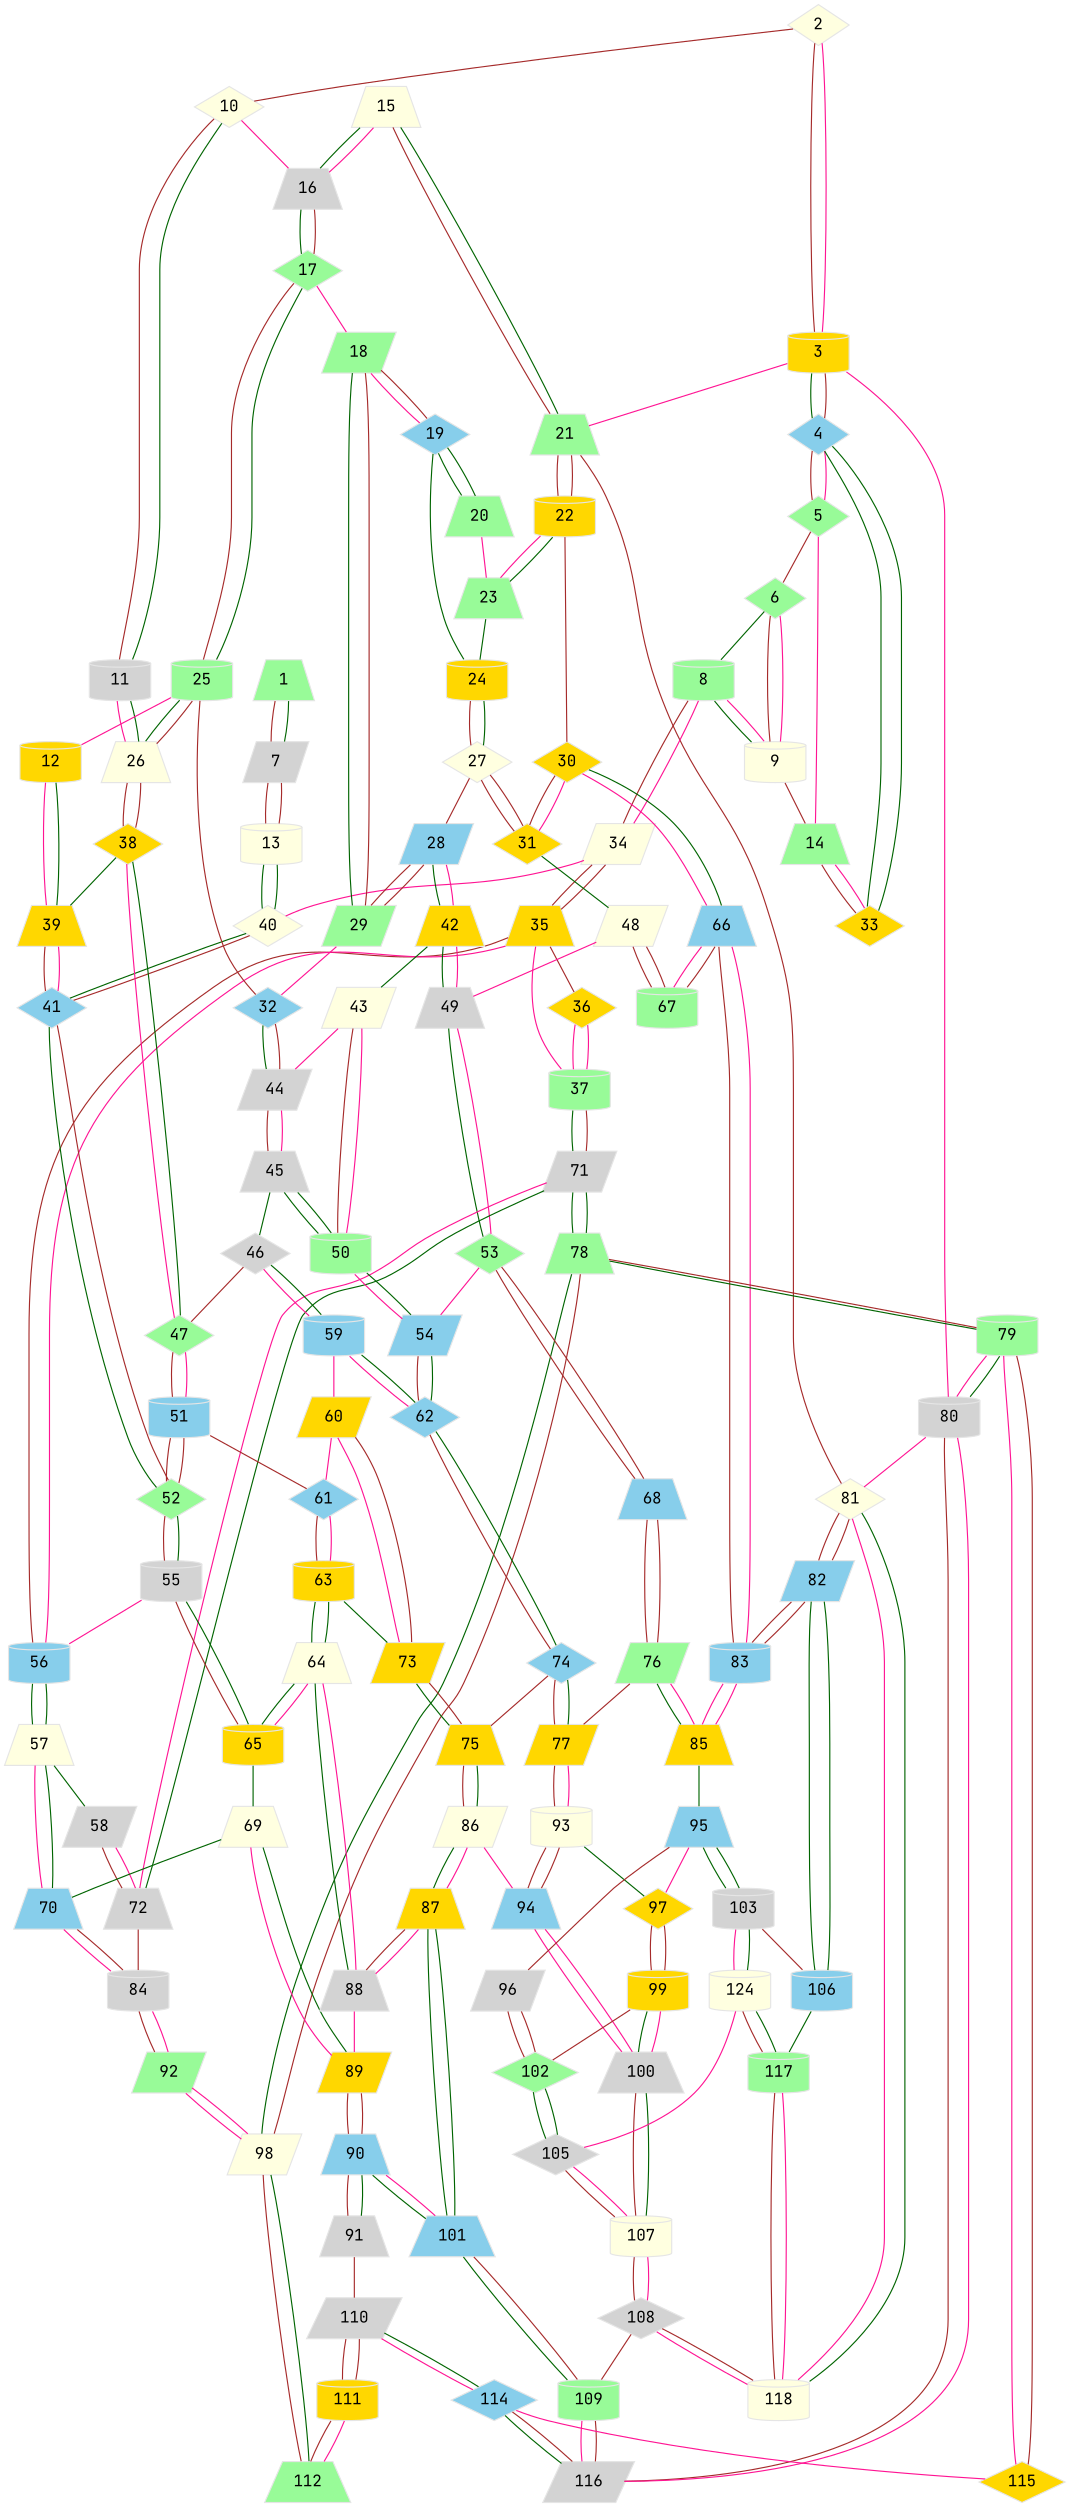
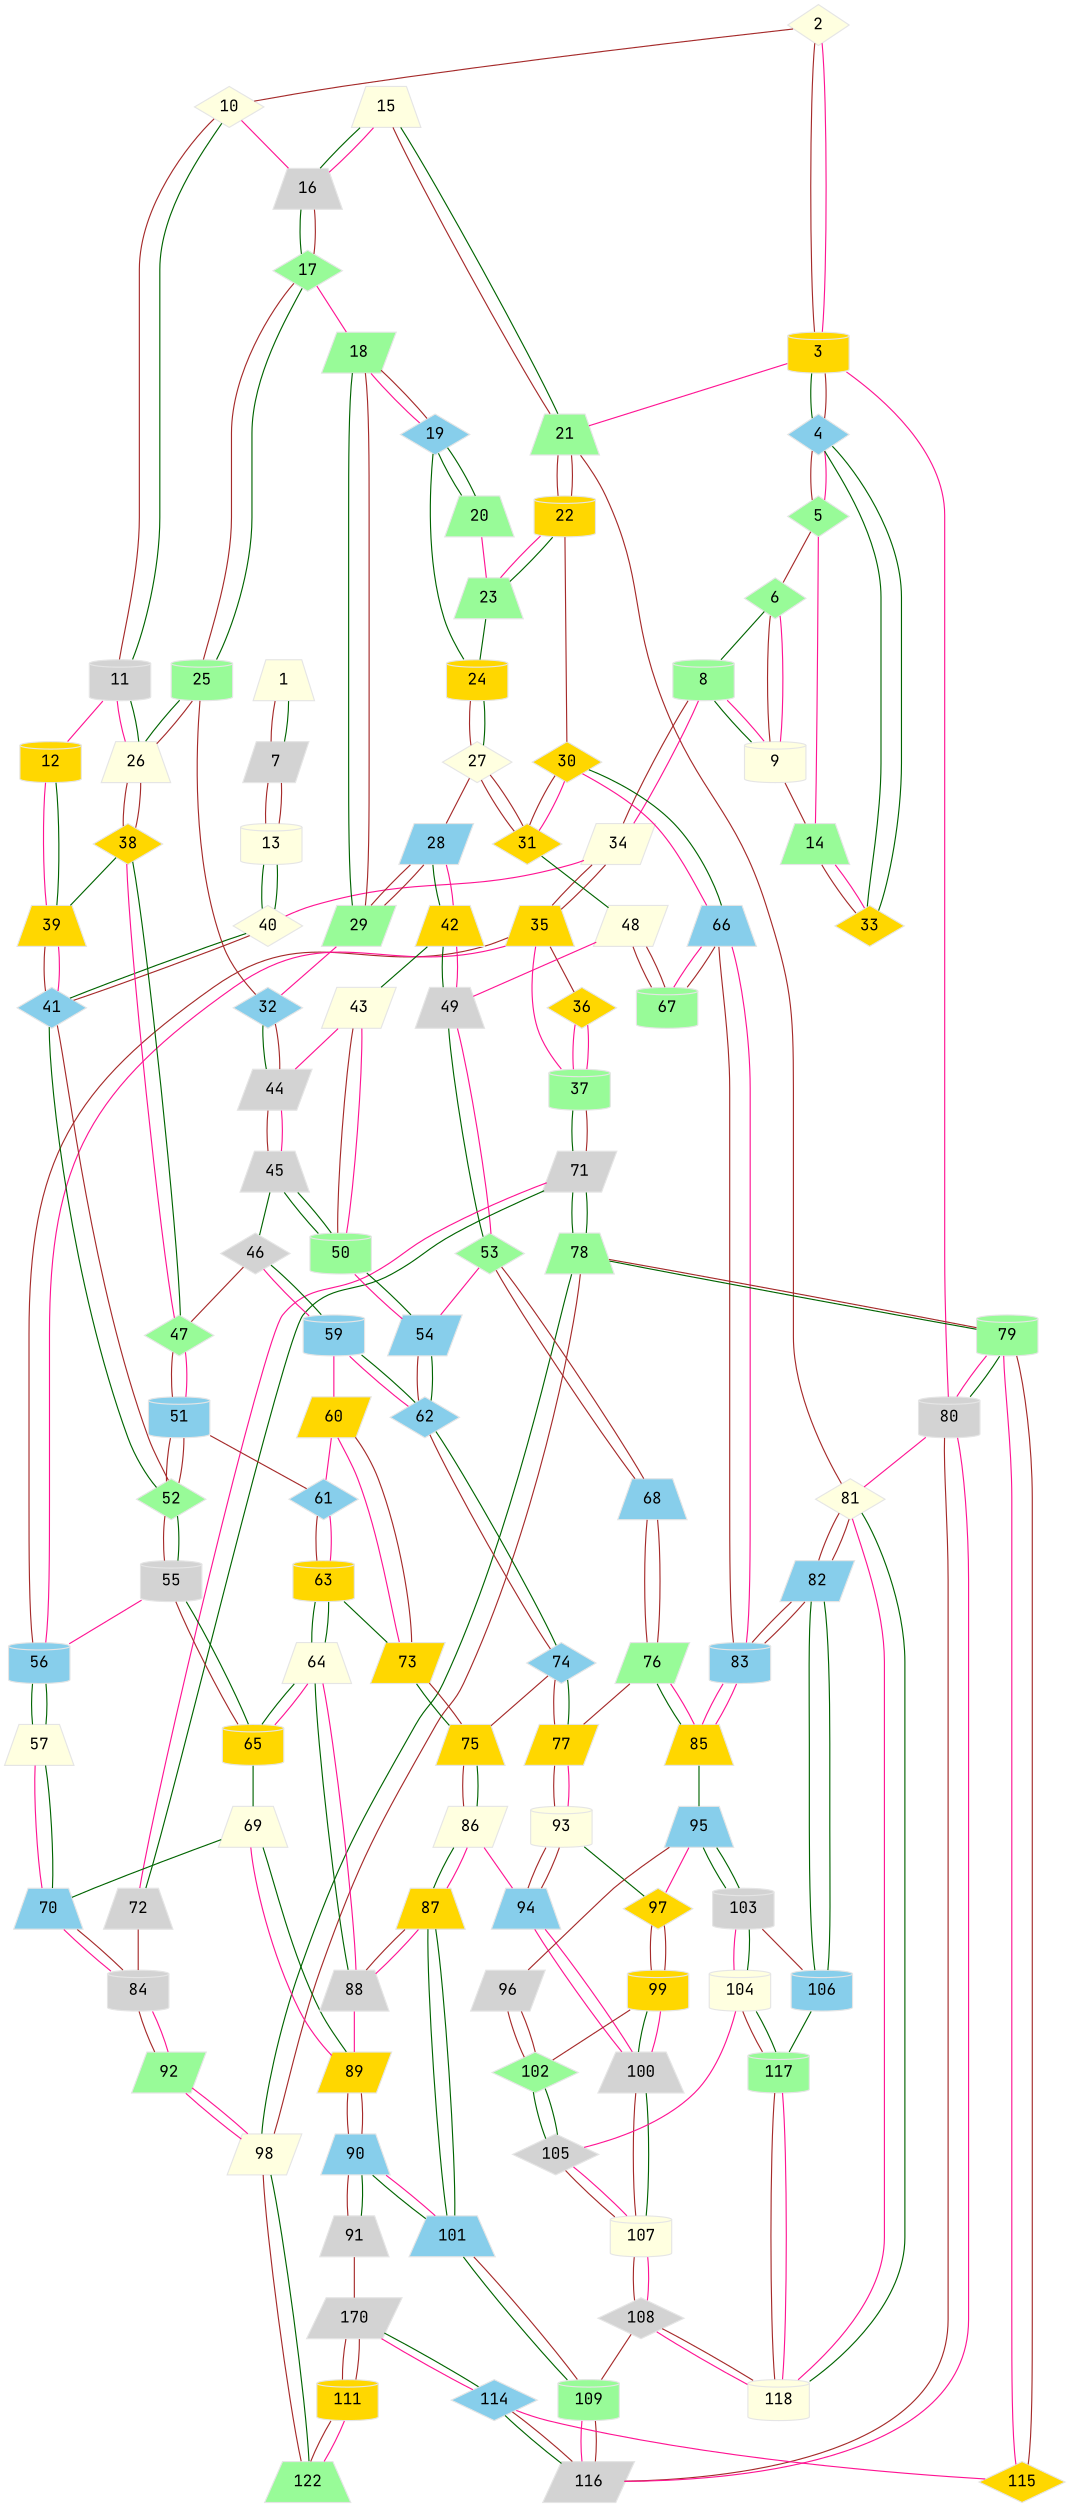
(284, 680) -> (284, 680)
(113, 728) -> (85, 721)
(100, 1827) -> none
(740, 1991) -> (740, 1991)
(354, 2318) -> (354, 2318)
(308, 2482) -> (308, 2482)
